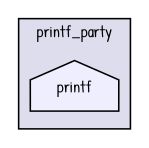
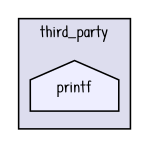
(75, 33) -> (75, 33)
